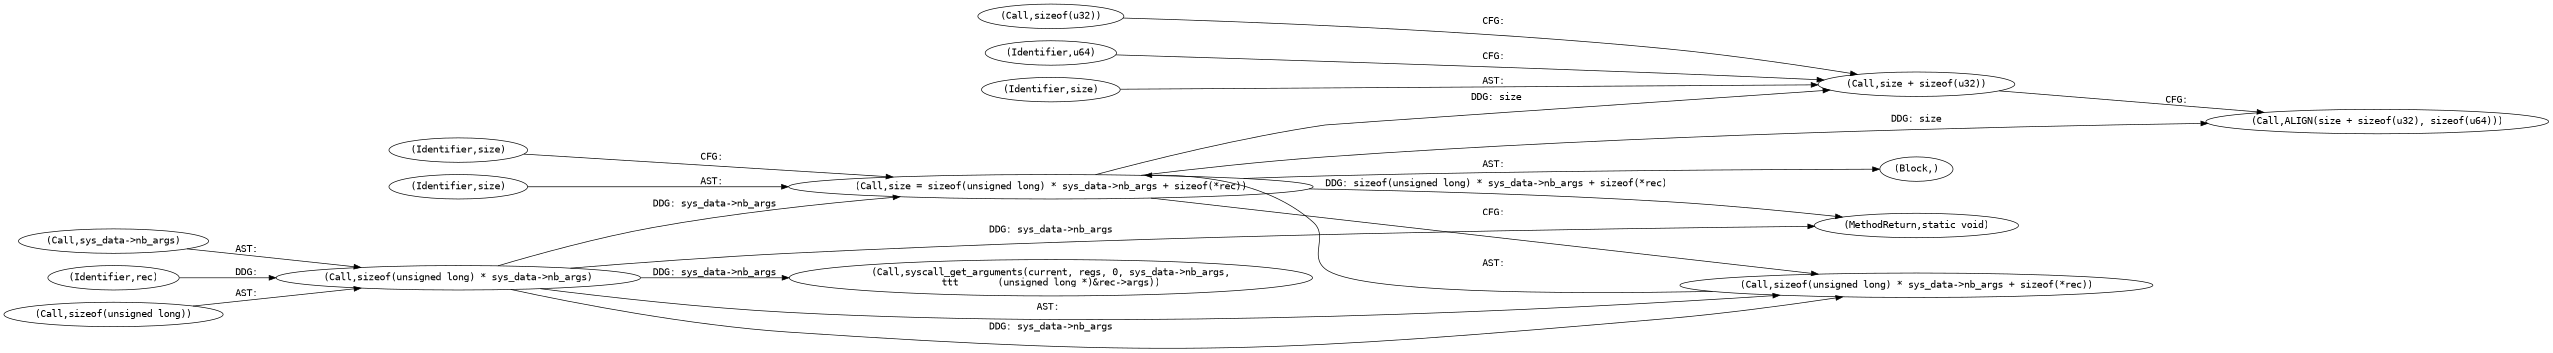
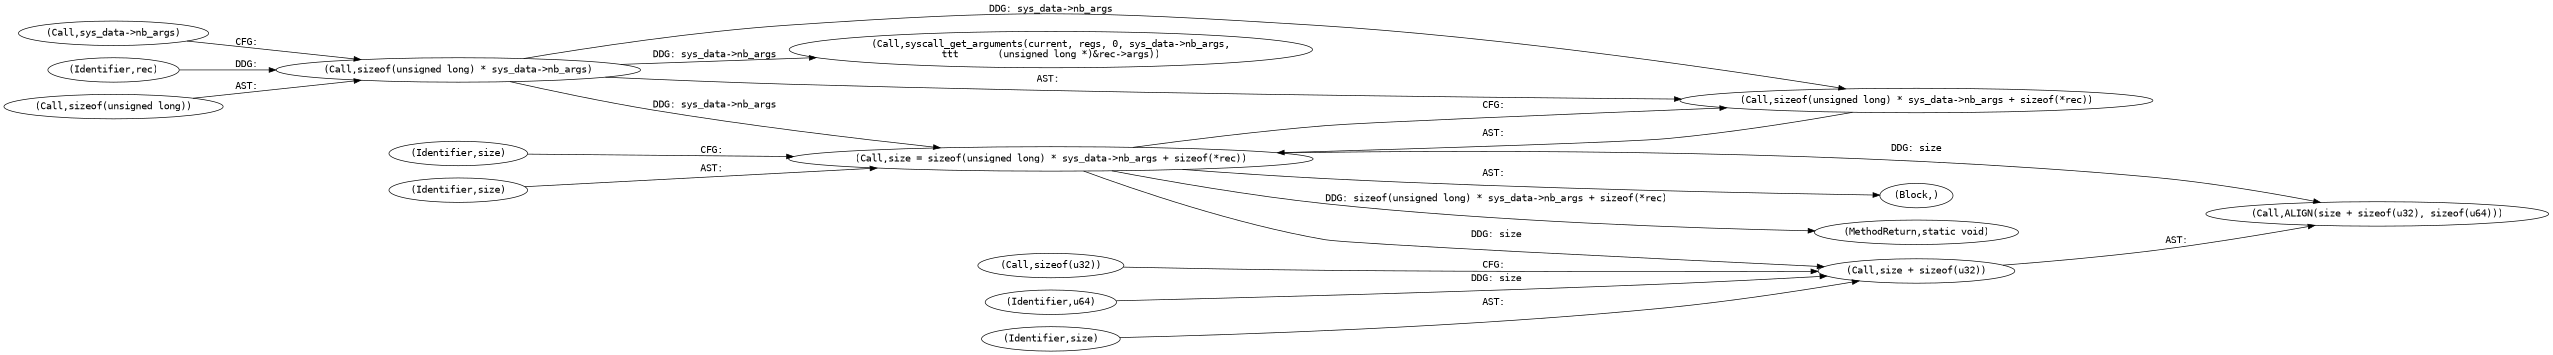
(1496, 57) -> (1496, 279)
(2180, 100) -> (2180, 241)
(1189, 238) -> none
(250, 250) -> (250, 42)
